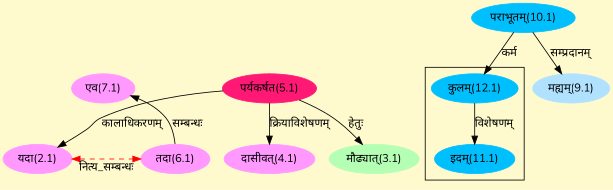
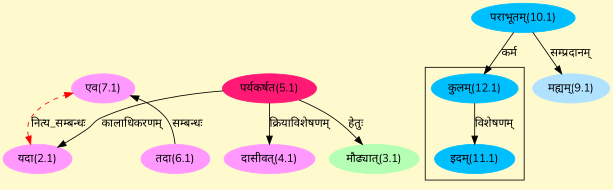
(106, 159) -> (38, 109)
